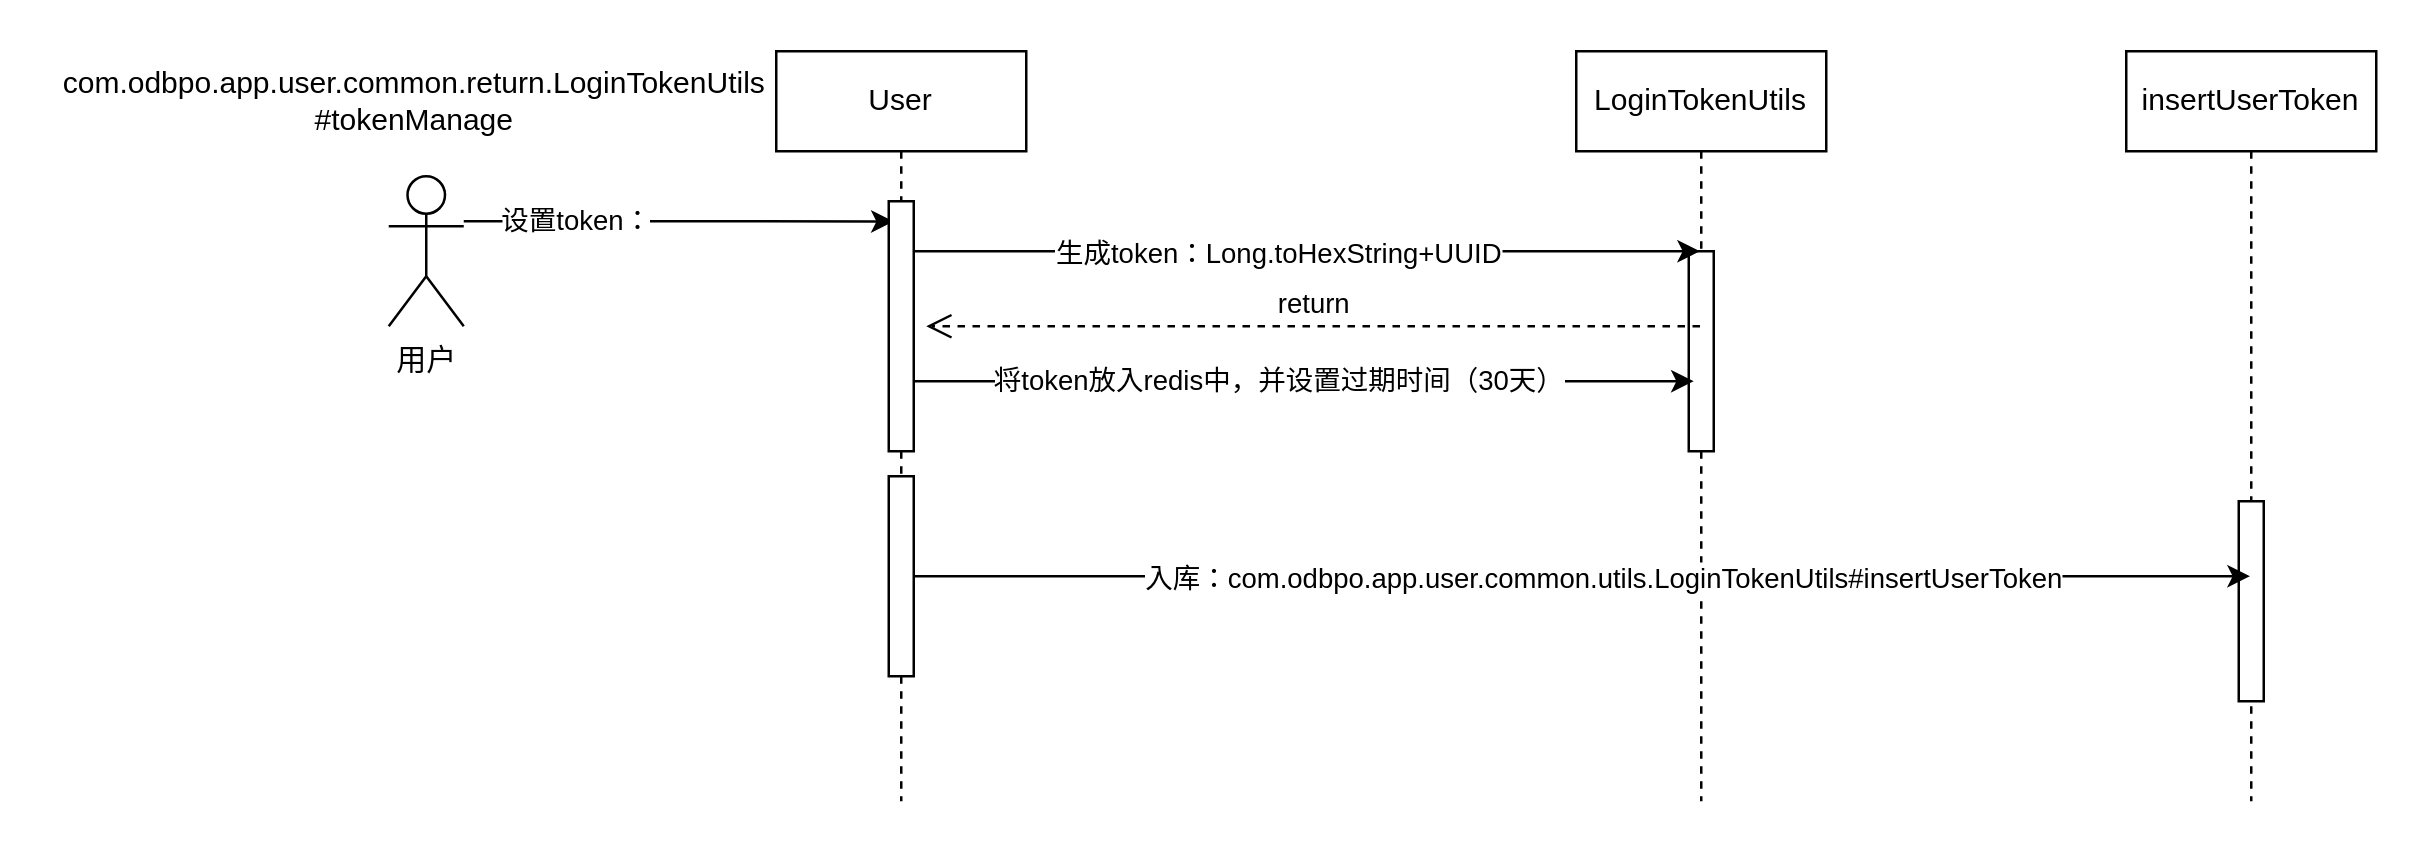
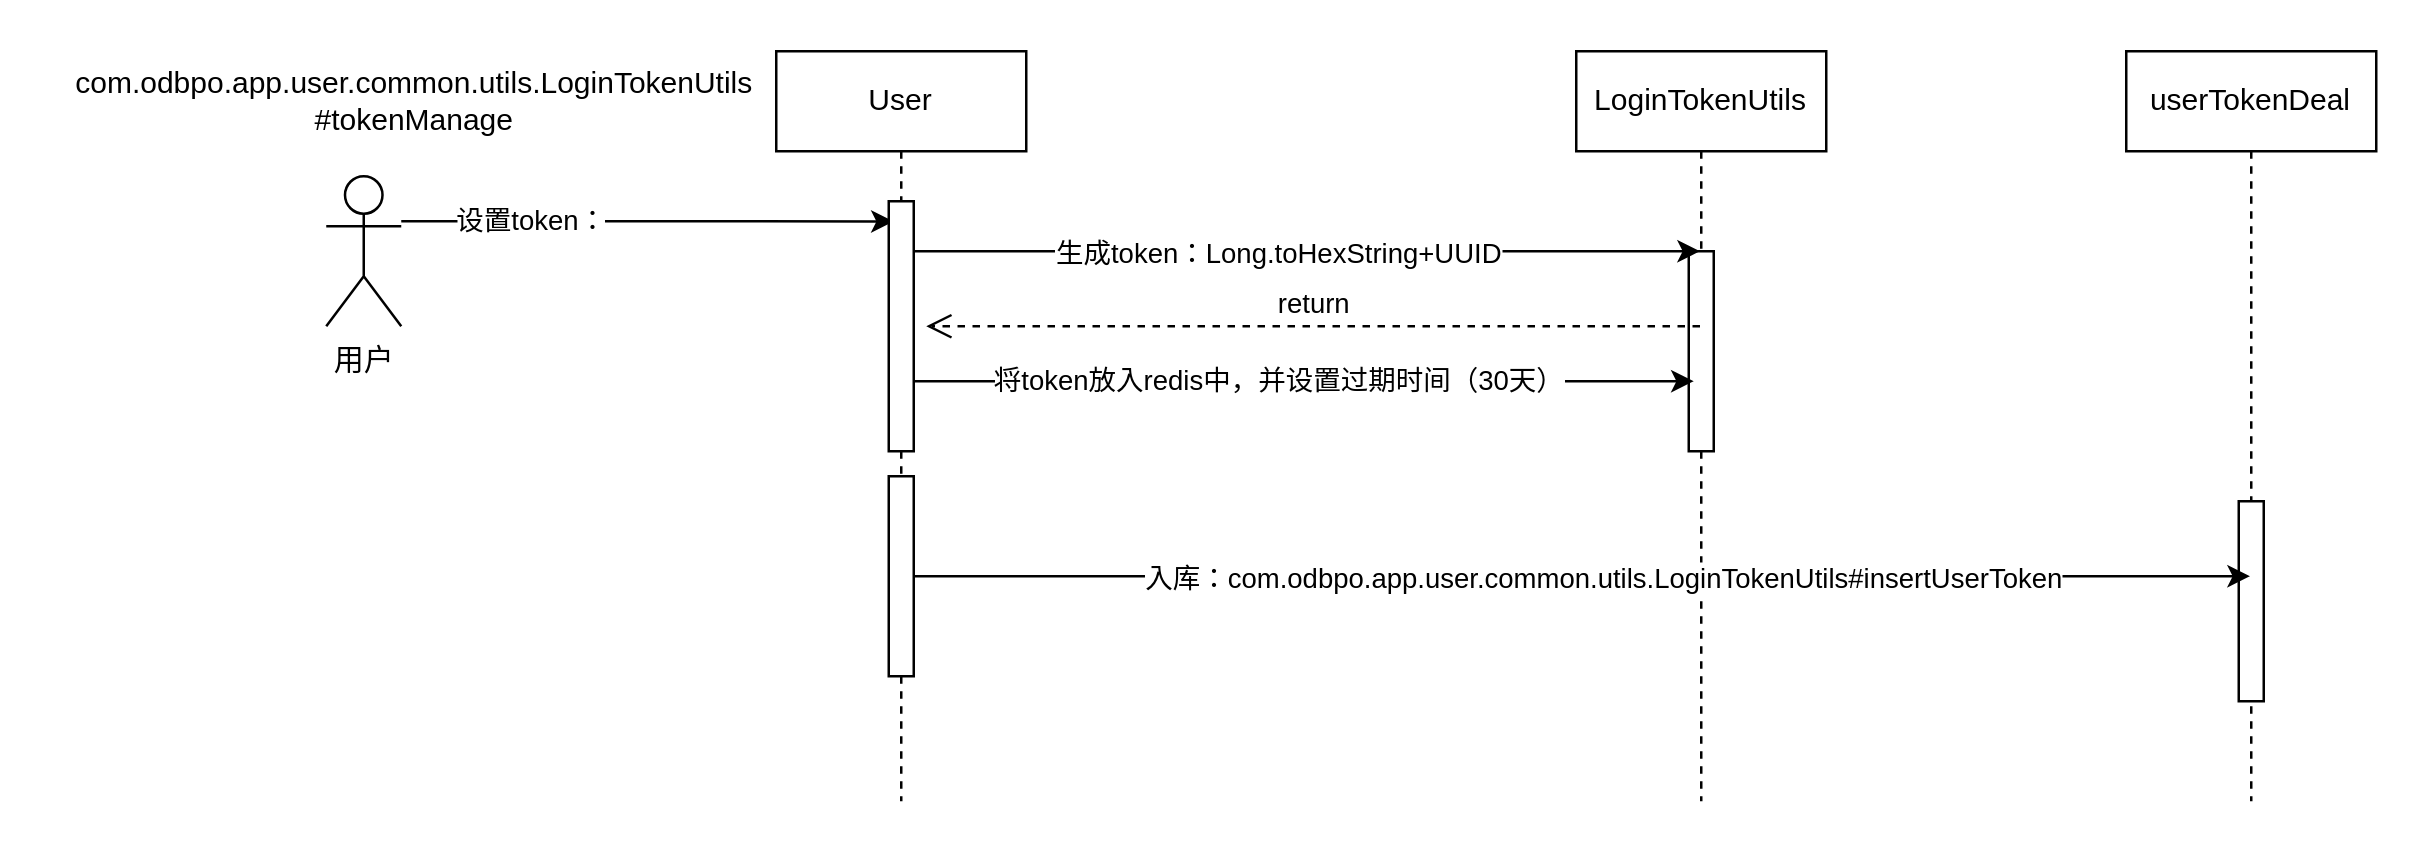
(415, 101) -> (415, 101)
(2251, 101) -> (2251, 101)
(426, 251) -> (364, 251)
